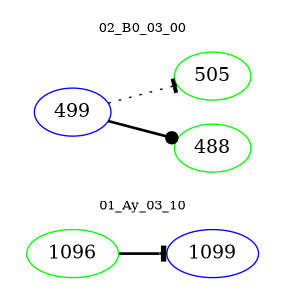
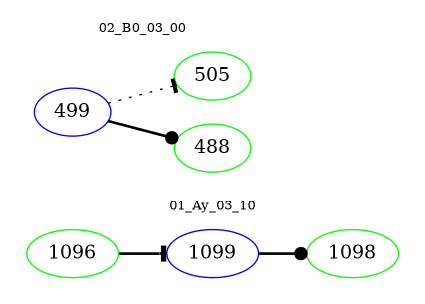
none -> (353, 254)
